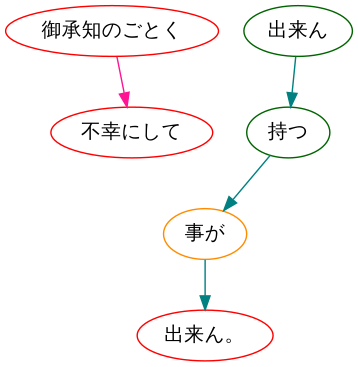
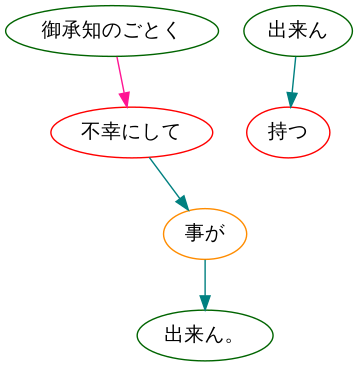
(112, 31) -> (112, 31)
(288, 133) -> (288, 133)
(252, 177) -> (165, 178)
(205, 336) -> (205, 336)
